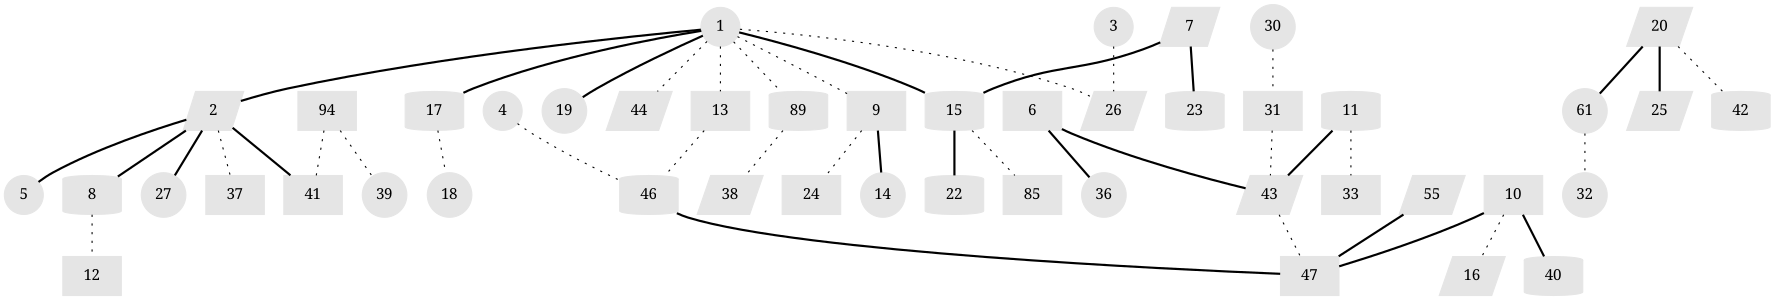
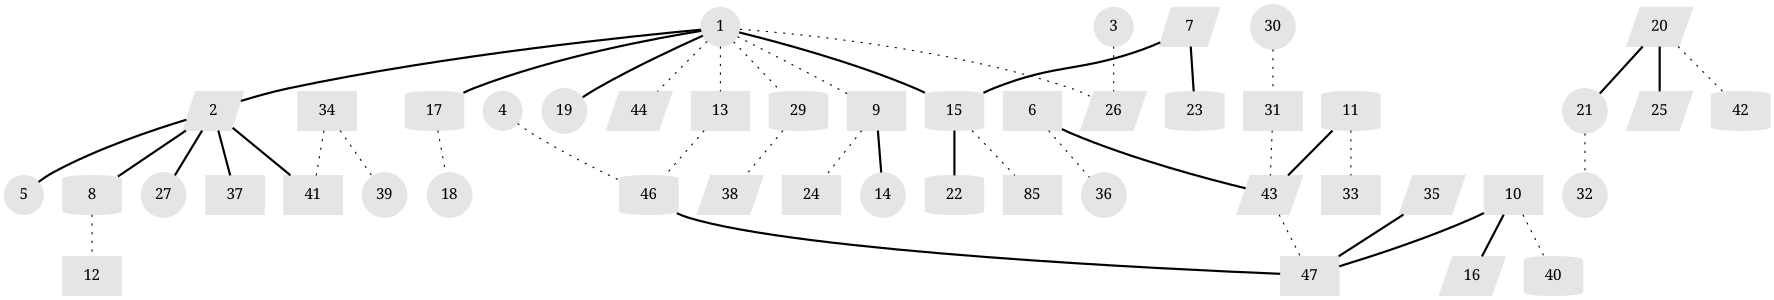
(327, 111) -> (327, 111)
(798, 111) -> (798, 111)
(1585, 111) -> (1585, 111)
(224, 153) -> (224, 153)
(1069, 154) -> (1069, 154)
(1432, 195) -> (1432, 195)
(1493, 236) -> (1493, 236)
(1534, 236) -> (1534, 236)
